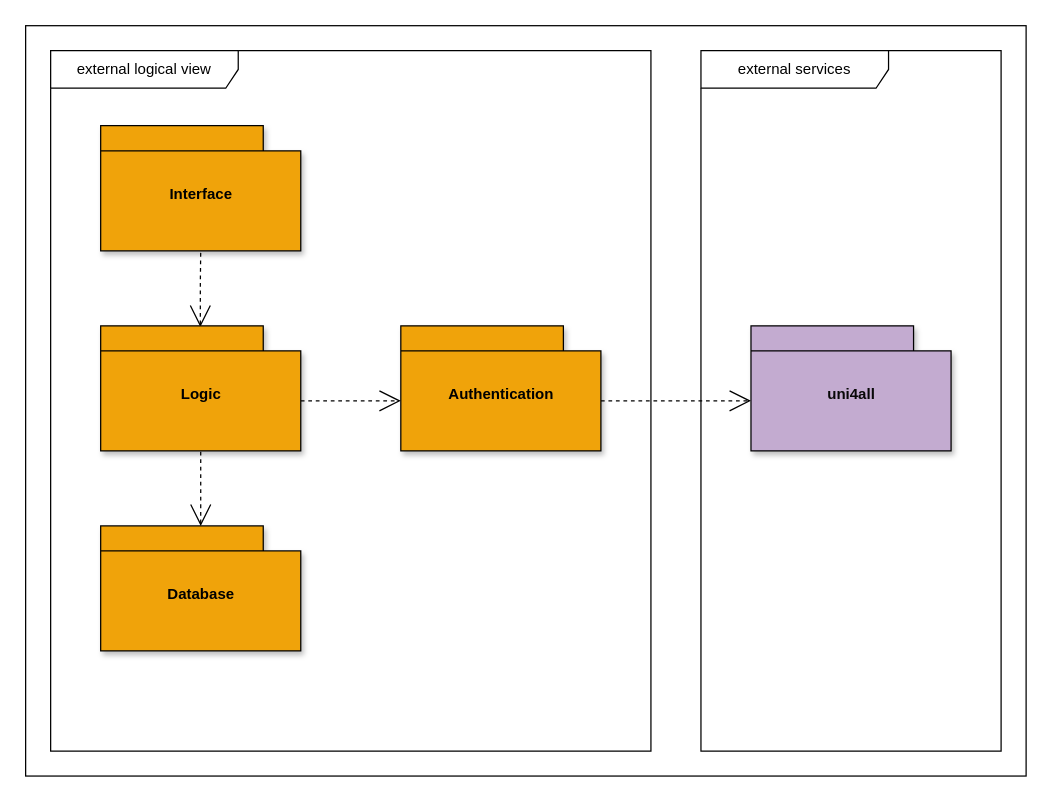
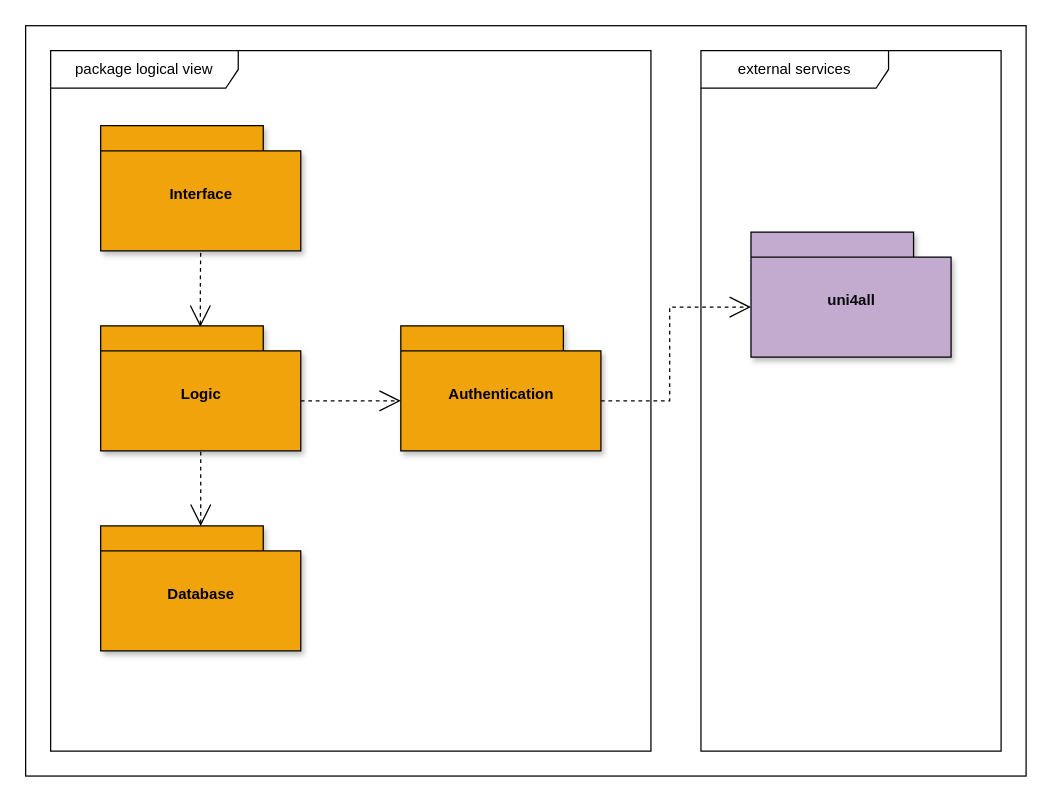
(144, 69) -> (144, 69)
(851, 388) -> (851, 294)
